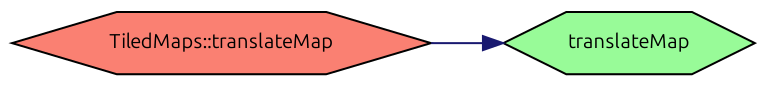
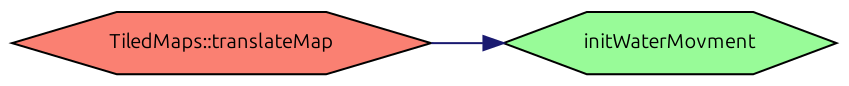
(629, 43) -> (670, 43)
